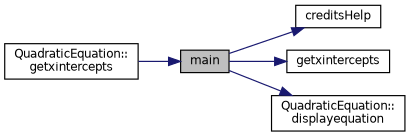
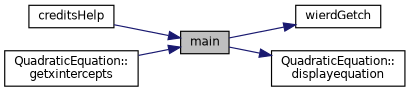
(261, 43) -> (141, 30)
(338, 61) -> (338, 17)
